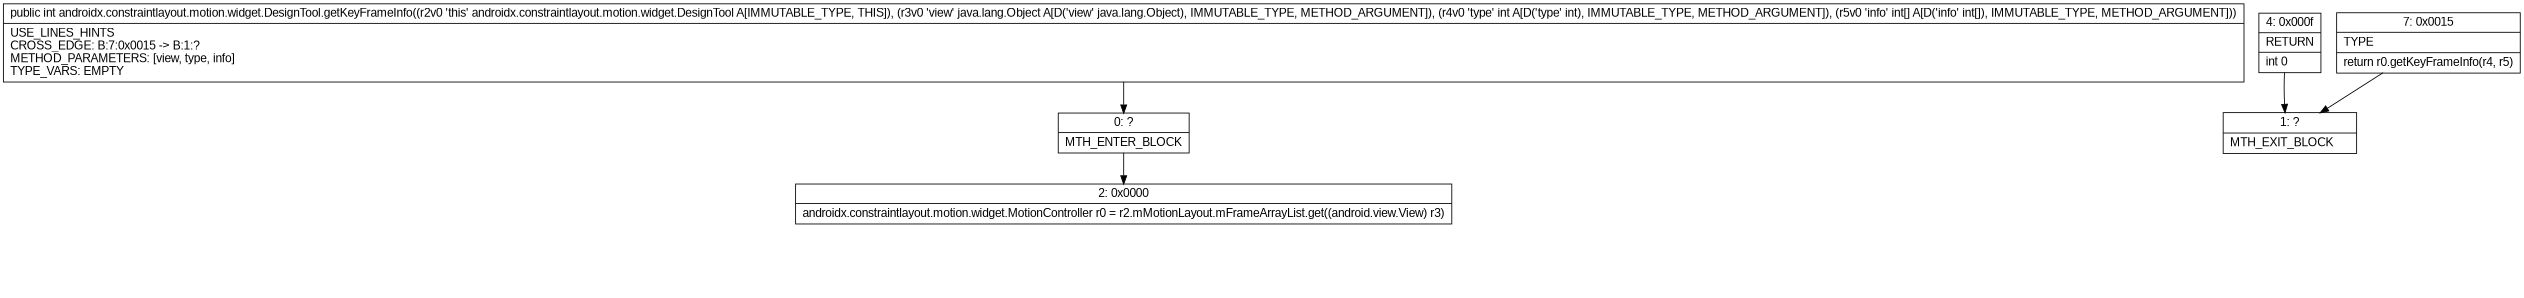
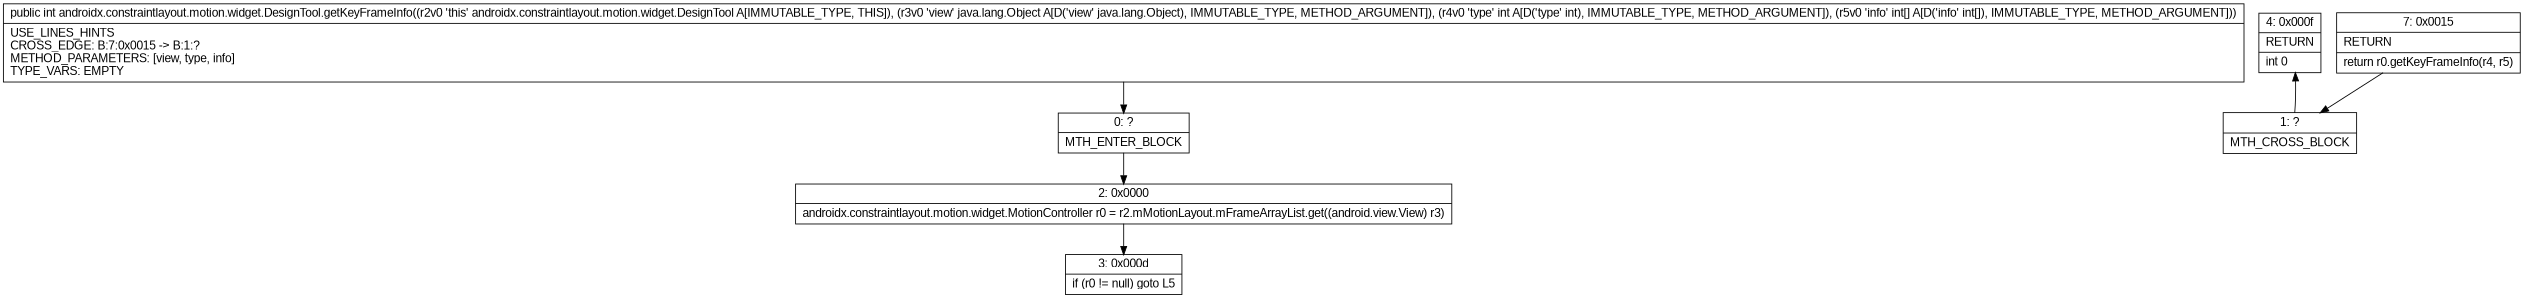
(2359, 42) -> (2368, 42)
(2284, 88) -> (2296, 97)
(2282, 143) -> (2290, 143)
none -> (1124, 275)
